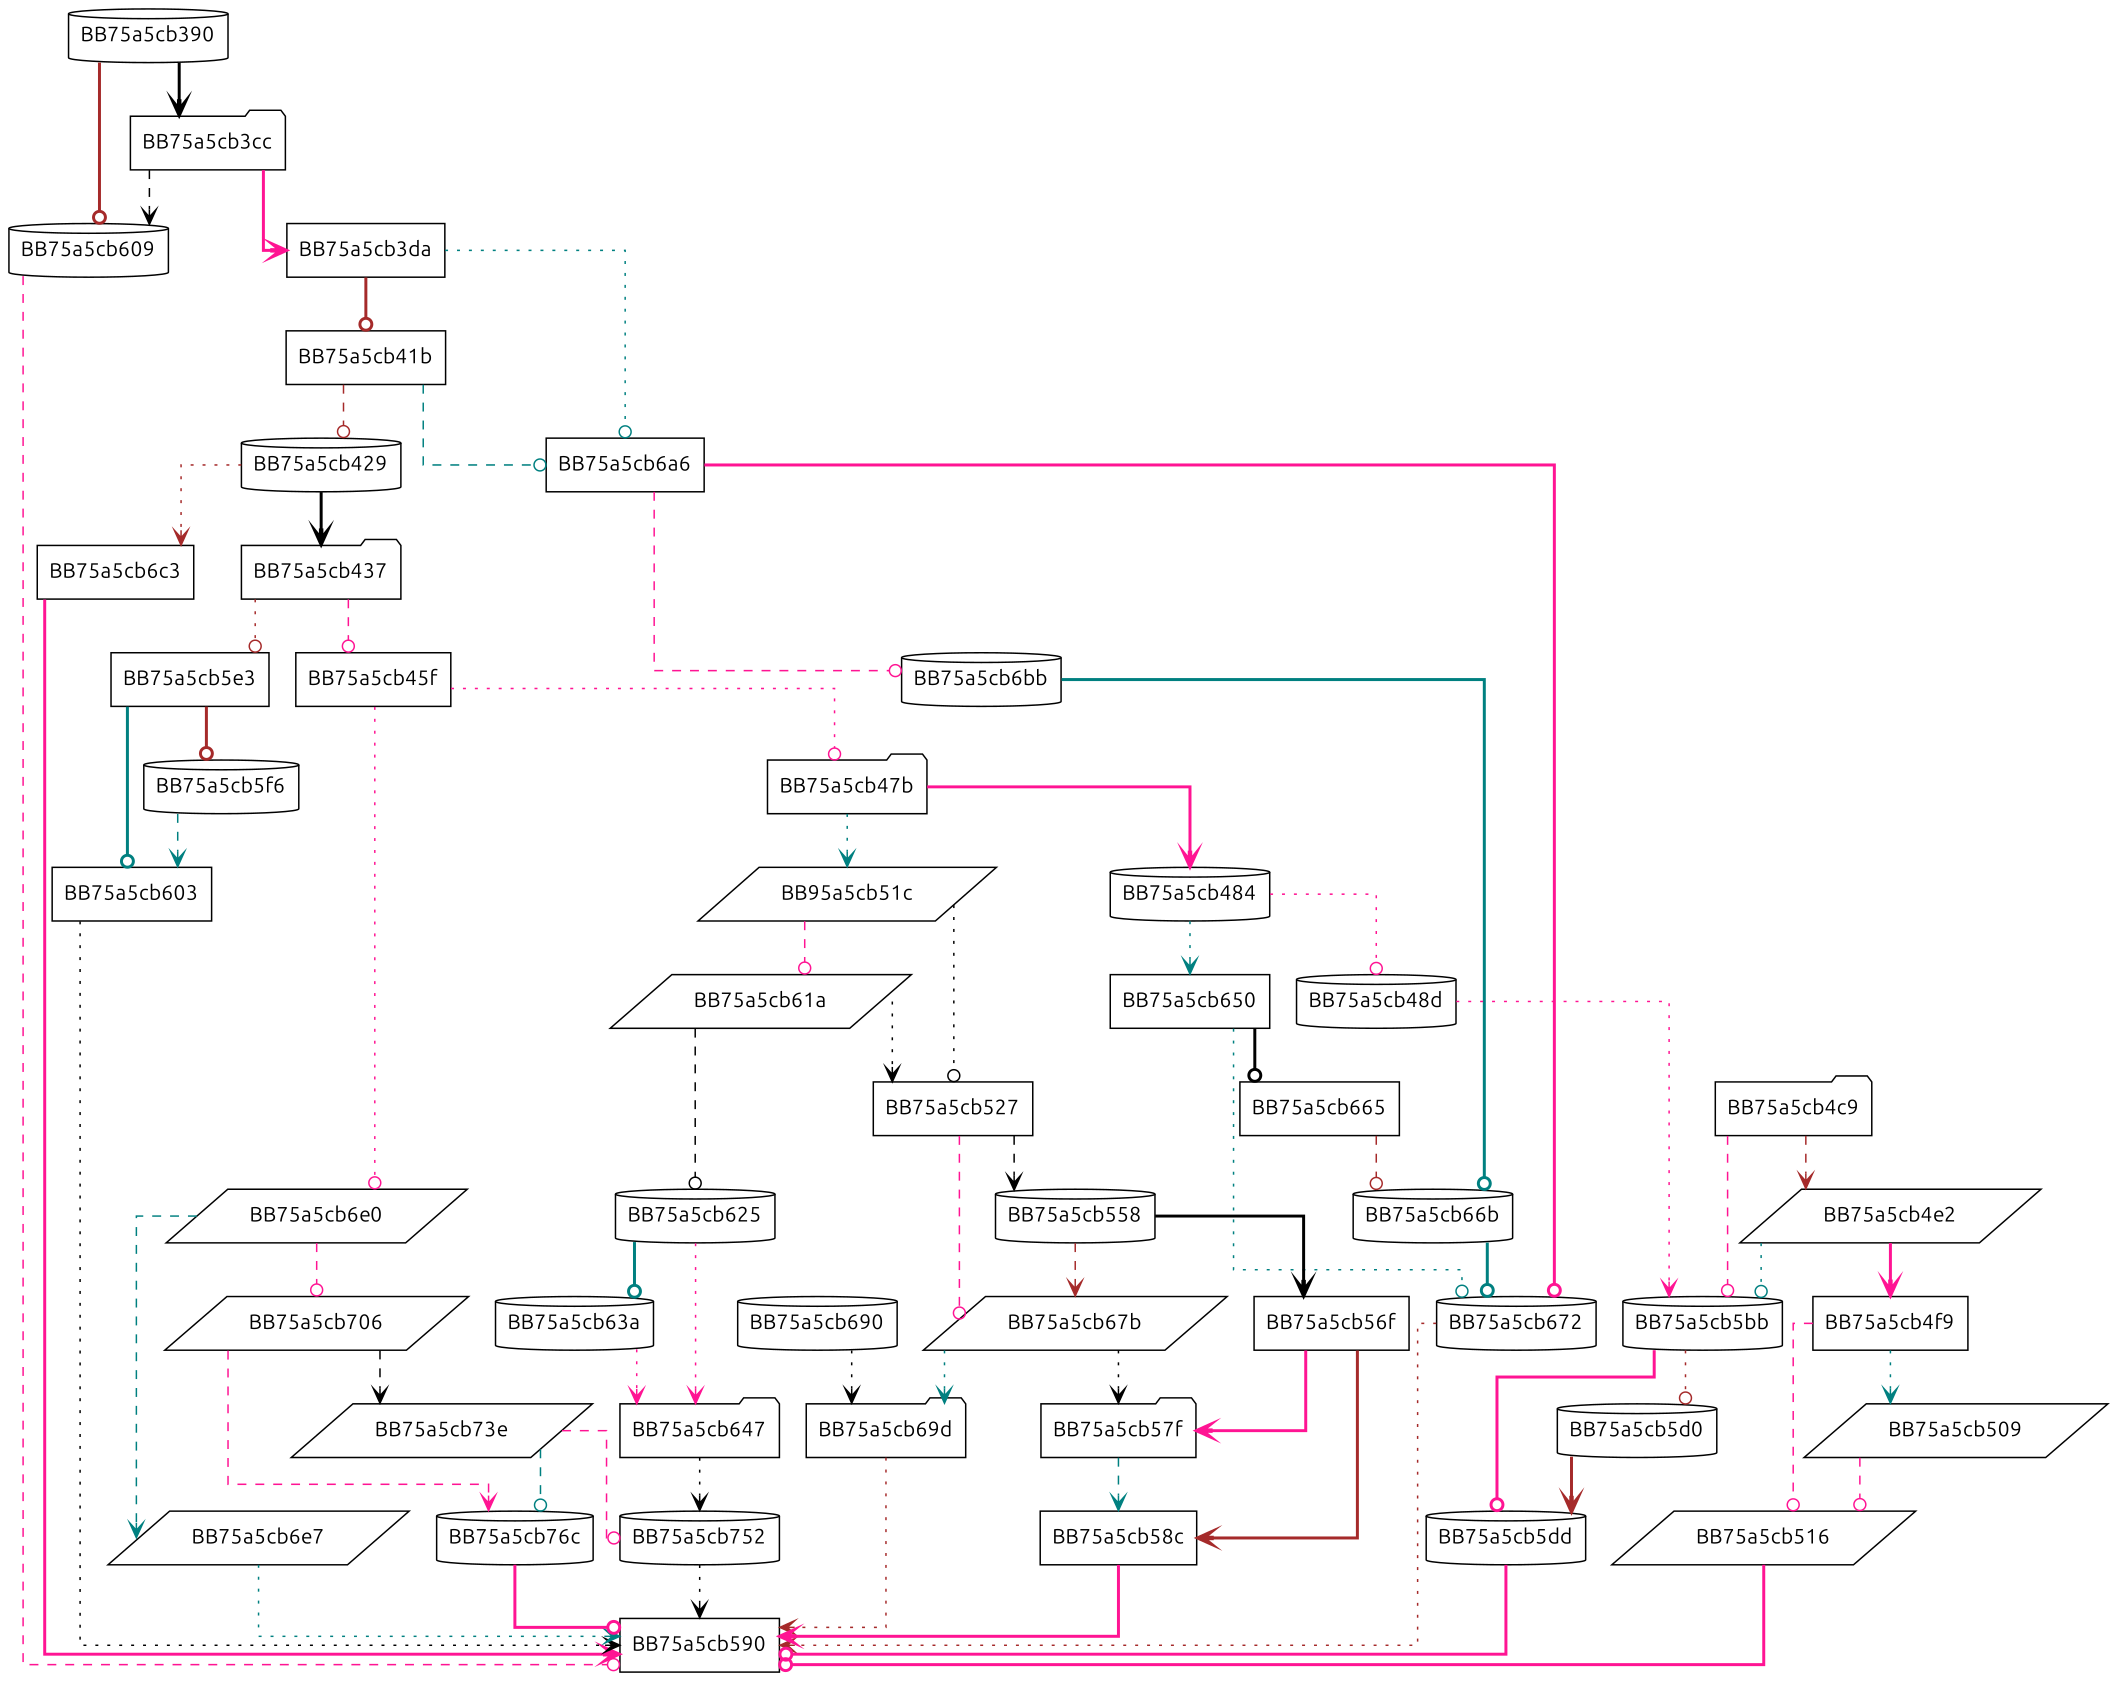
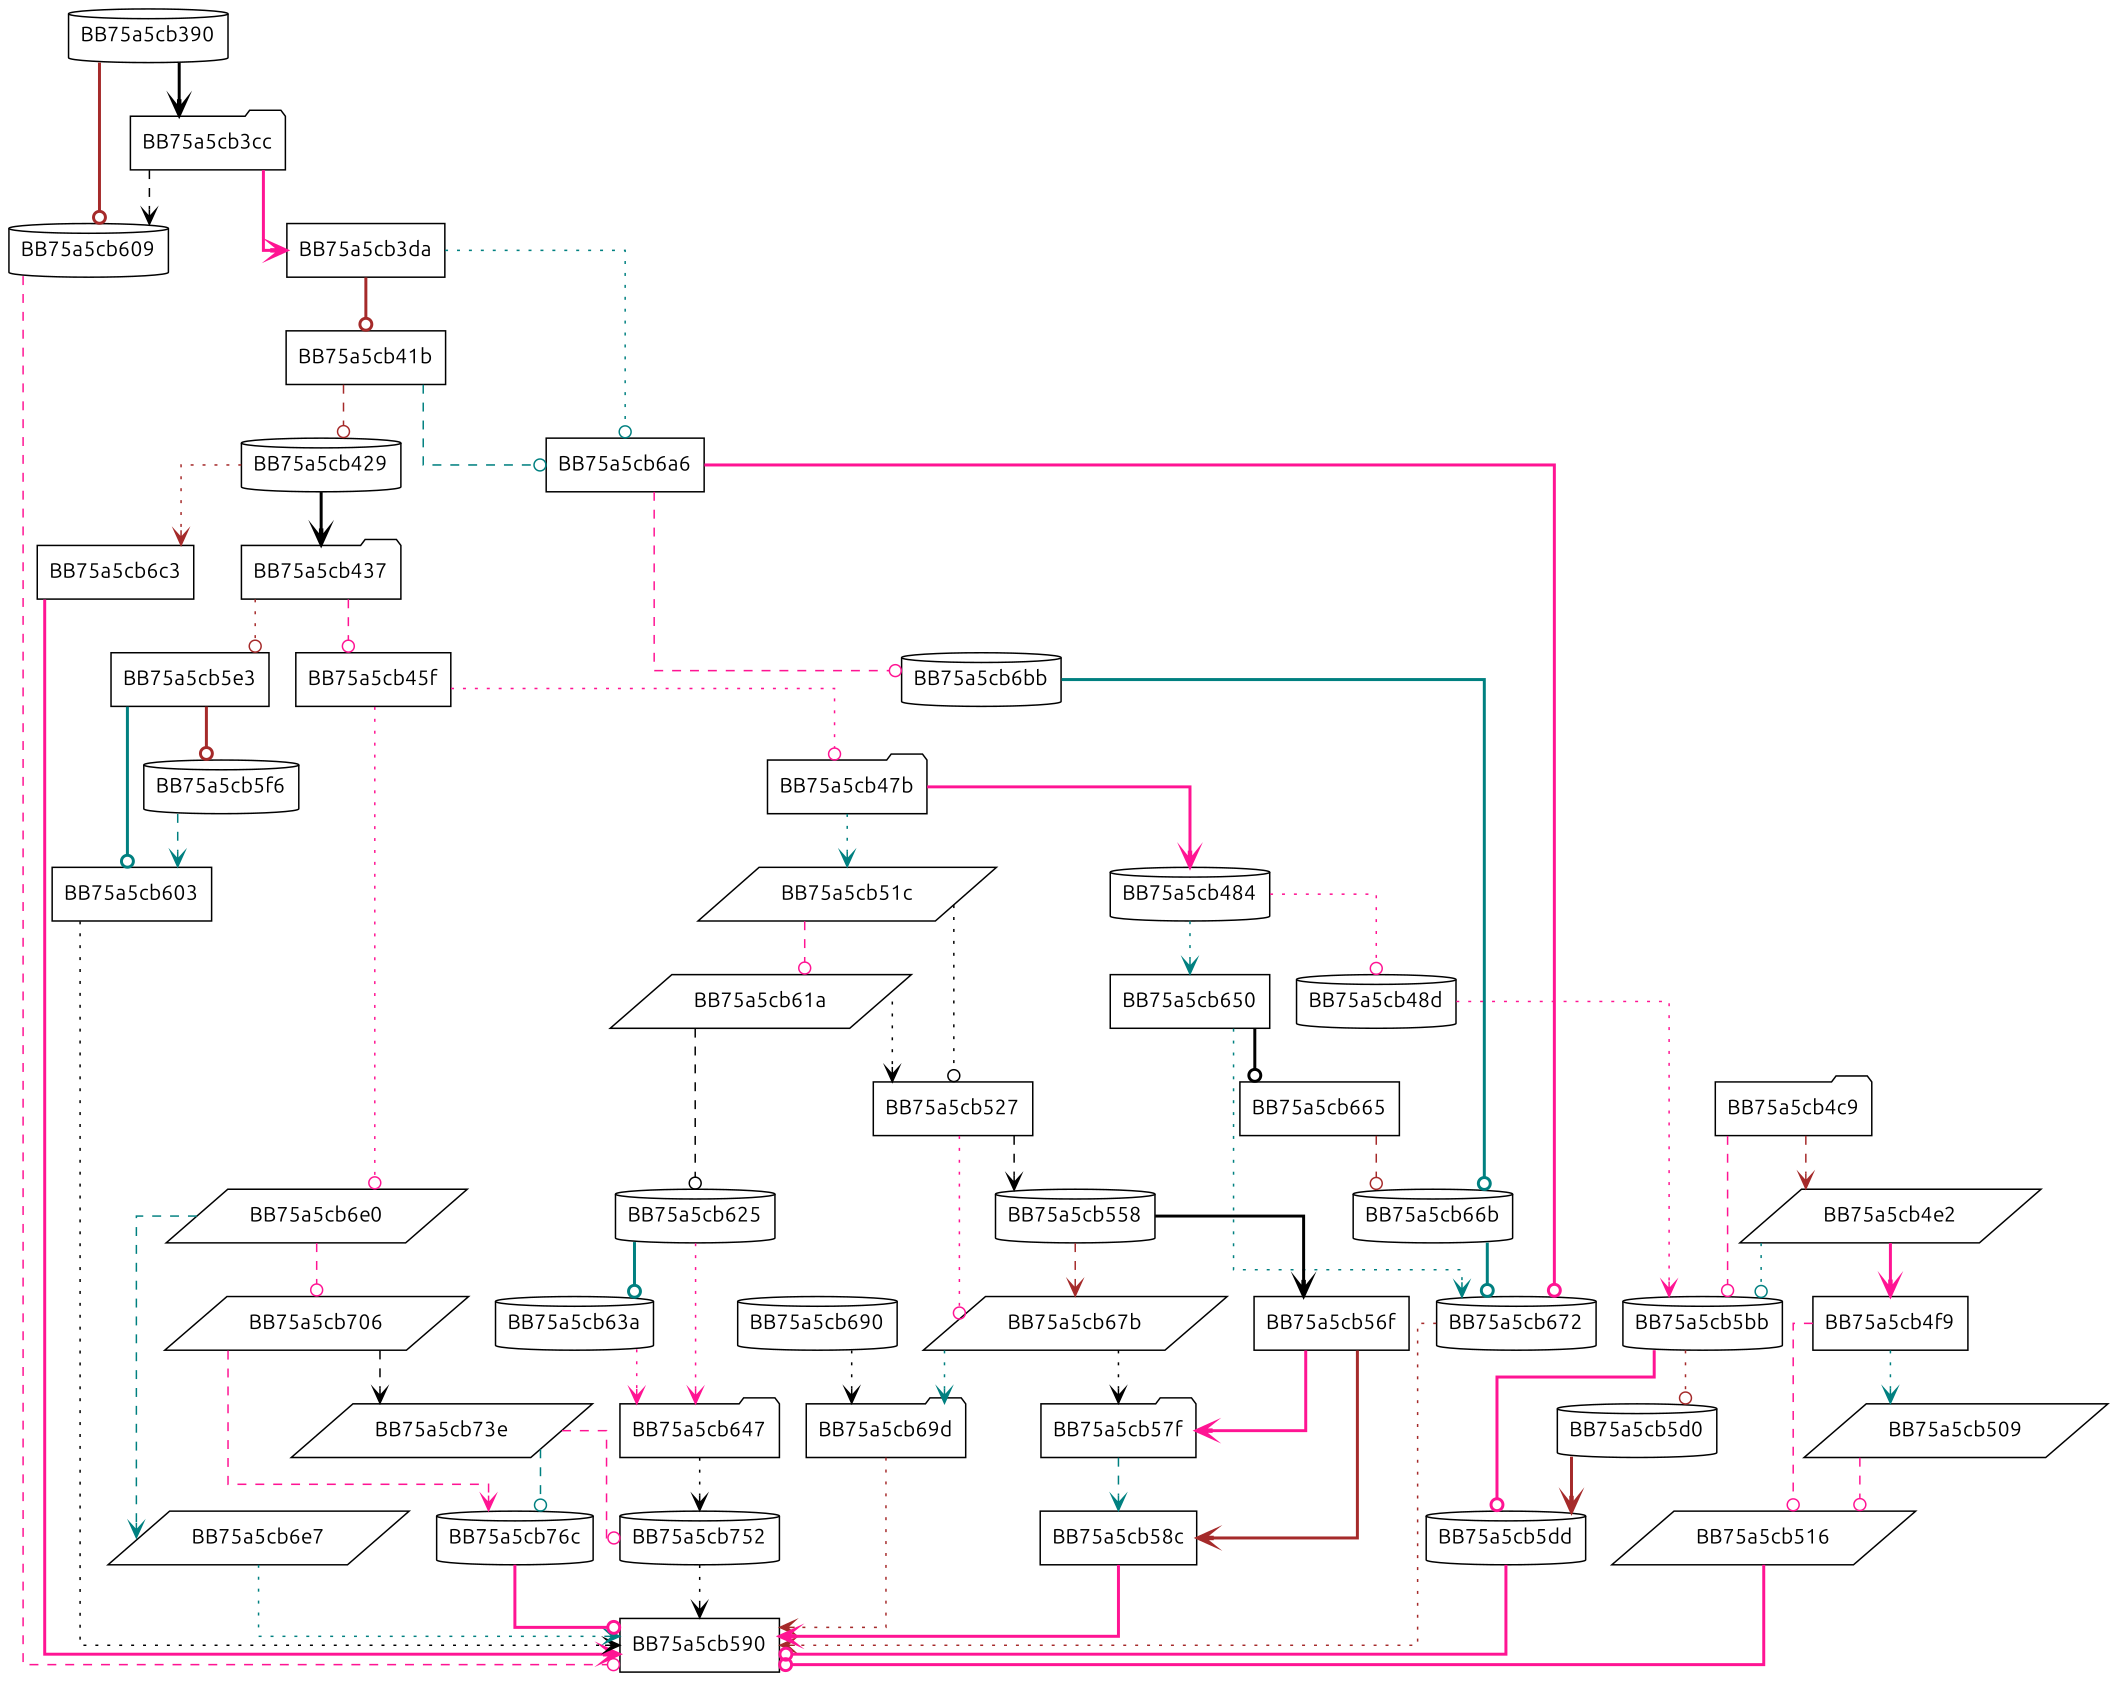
(847, 894) -> (847, 894)
(959, 1221) -> (959, 1221)
(1235, 1270) -> (1234, 1270)
